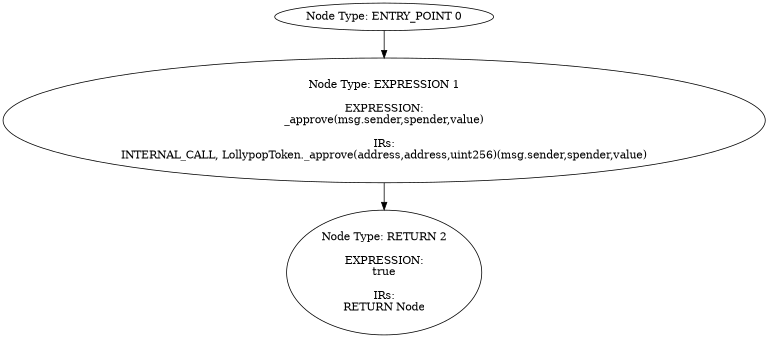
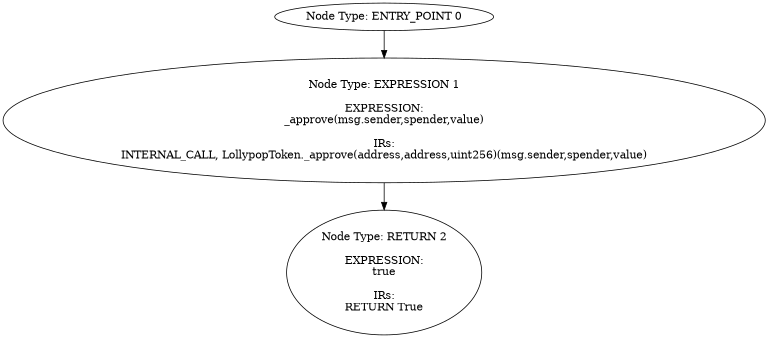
(384, 273) -> (384, 273)
